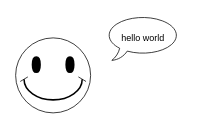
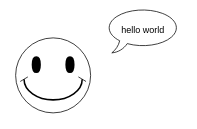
(143, 38) -> (143, 30)
